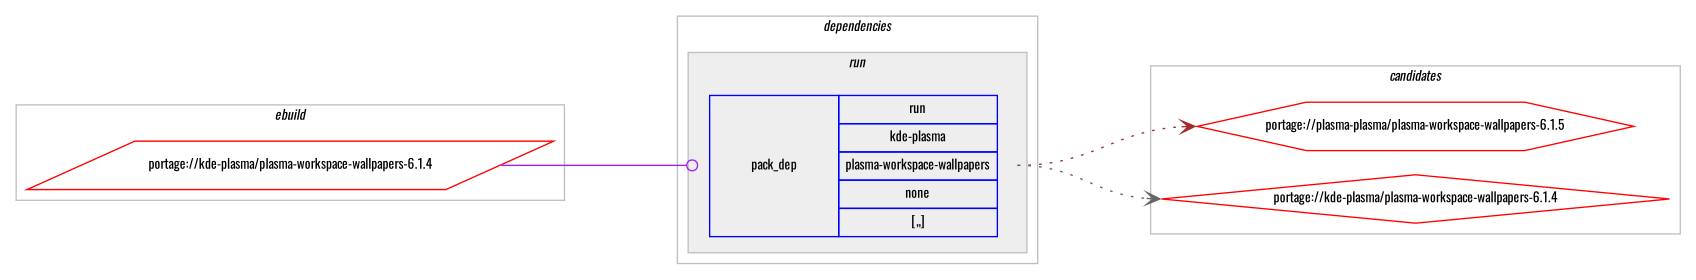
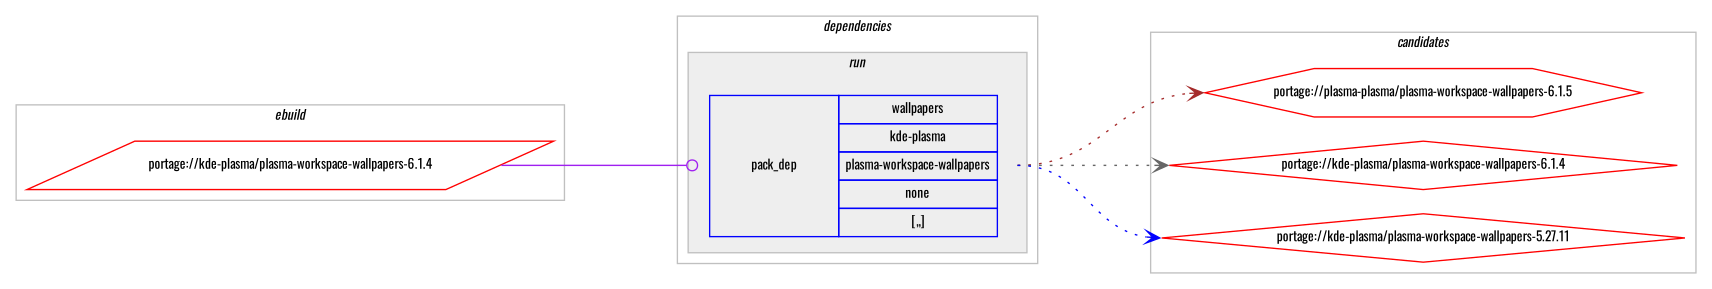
(918, 109) -> (918, 109)
none -> (1423, 238)
